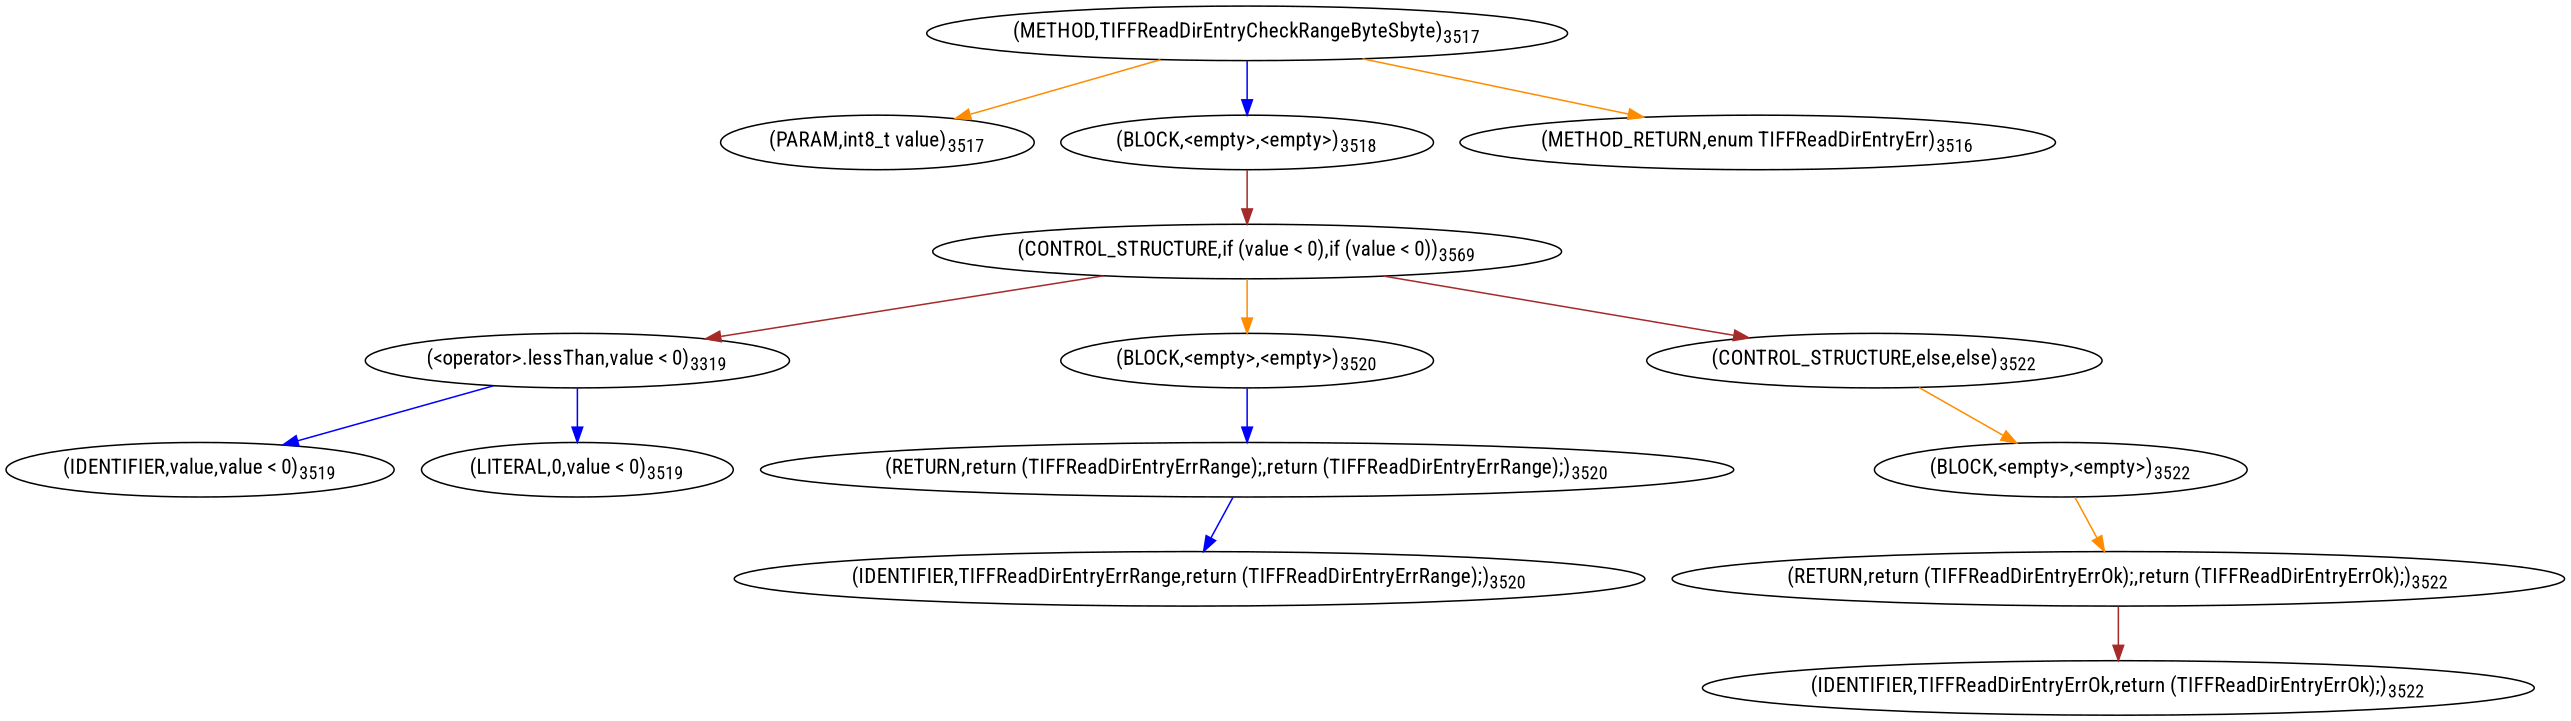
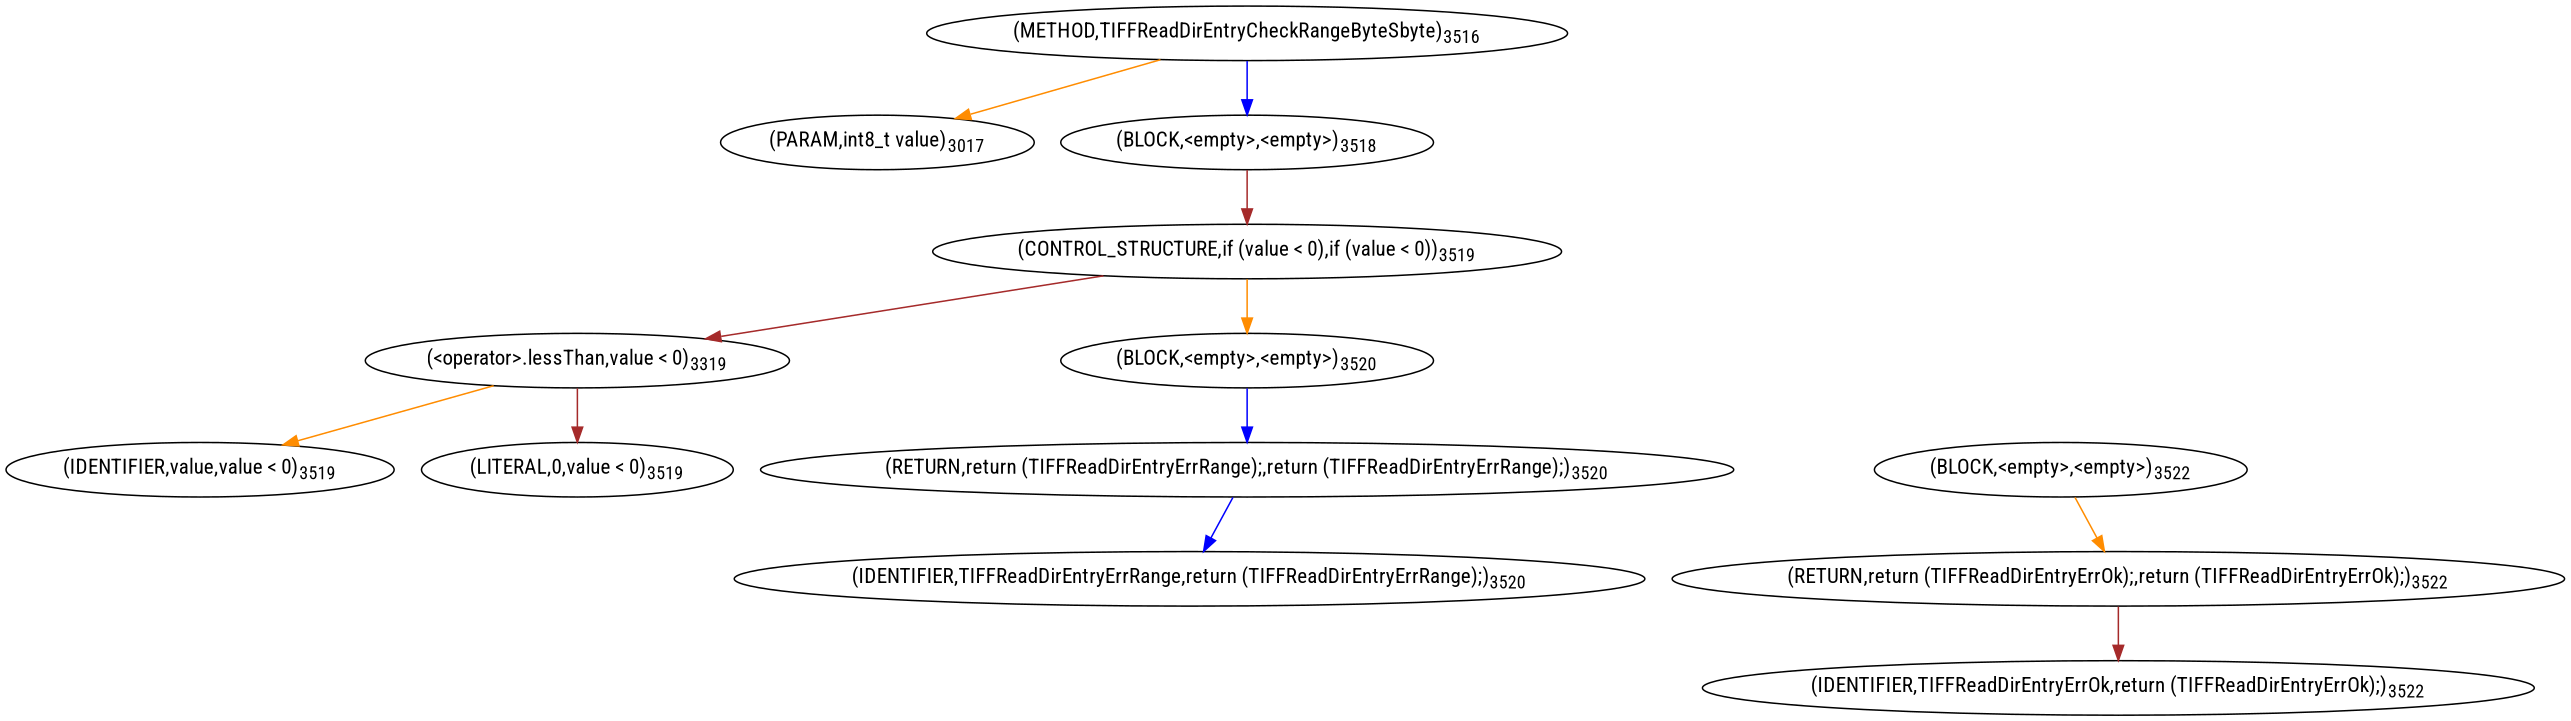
(1462, 31) -> (1462, 31)
(967, 140) -> (967, 140)
(1758, 142) -> none
(1458, 249) -> (1458, 249)
(1874, 361) -> none
(577, 408) -> (577, 408)
(396, 413) -> (396, 413)
